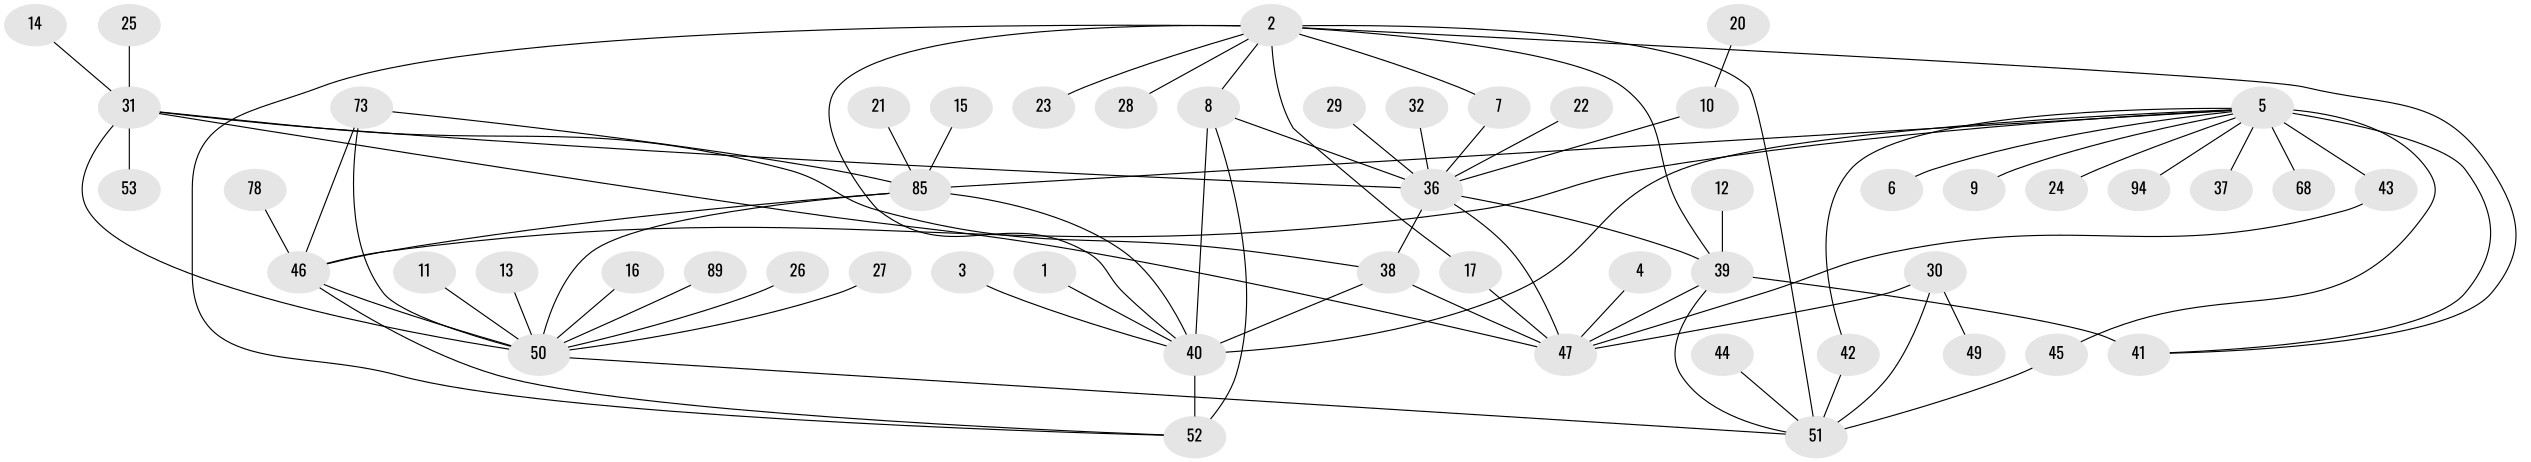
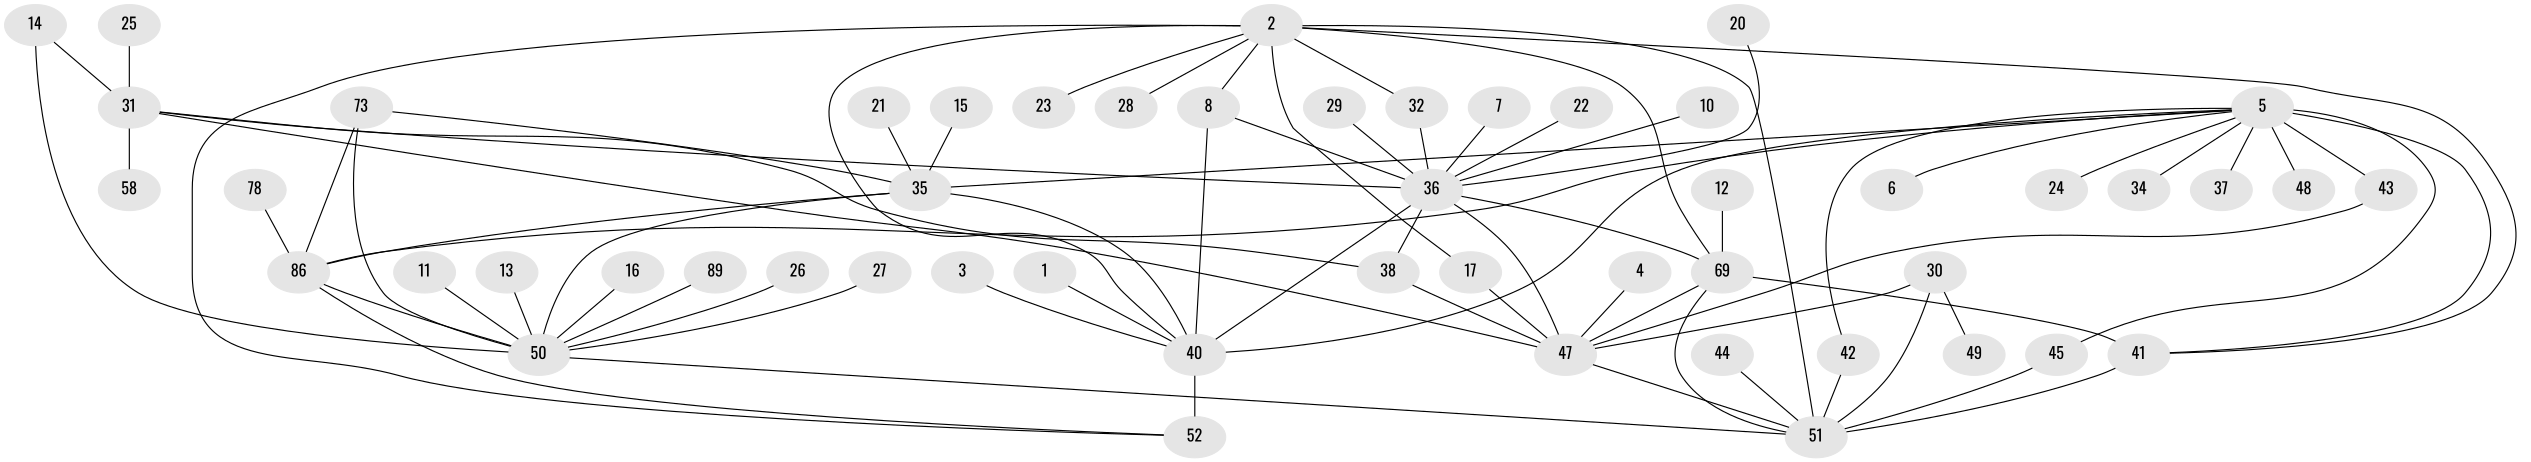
(1388, 62) -> (1344, 66)
(1724, 64) -> (1650, 157)
(129, 190) -> (129, 190)
(920, 190) -> (920, 190)
(1974, 190) -> none
(2139, 190) -> (2139, 190)
(2304, 190) -> (2304, 190)
(1245, 268) -> none
(299, 272) -> (299, 272)
(1722, 272) -> (1722, 272)
(243, 291) -> (185, 310)
(1291, 314) -> (1313, 272)
none -> (1686, 394)
none -> (1983, 407)
